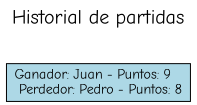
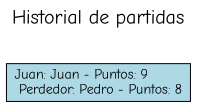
(98, 83) -> (98, 83)
